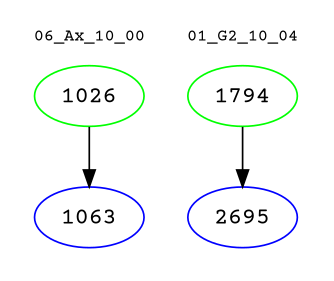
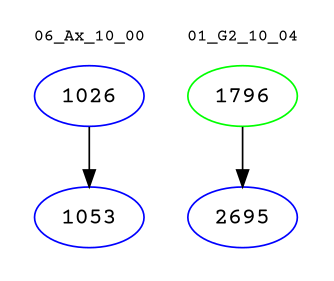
(89, 96) -> (89, 96)
(243, 96) -> (243, 96)
(89, 217) -> (89, 217)
